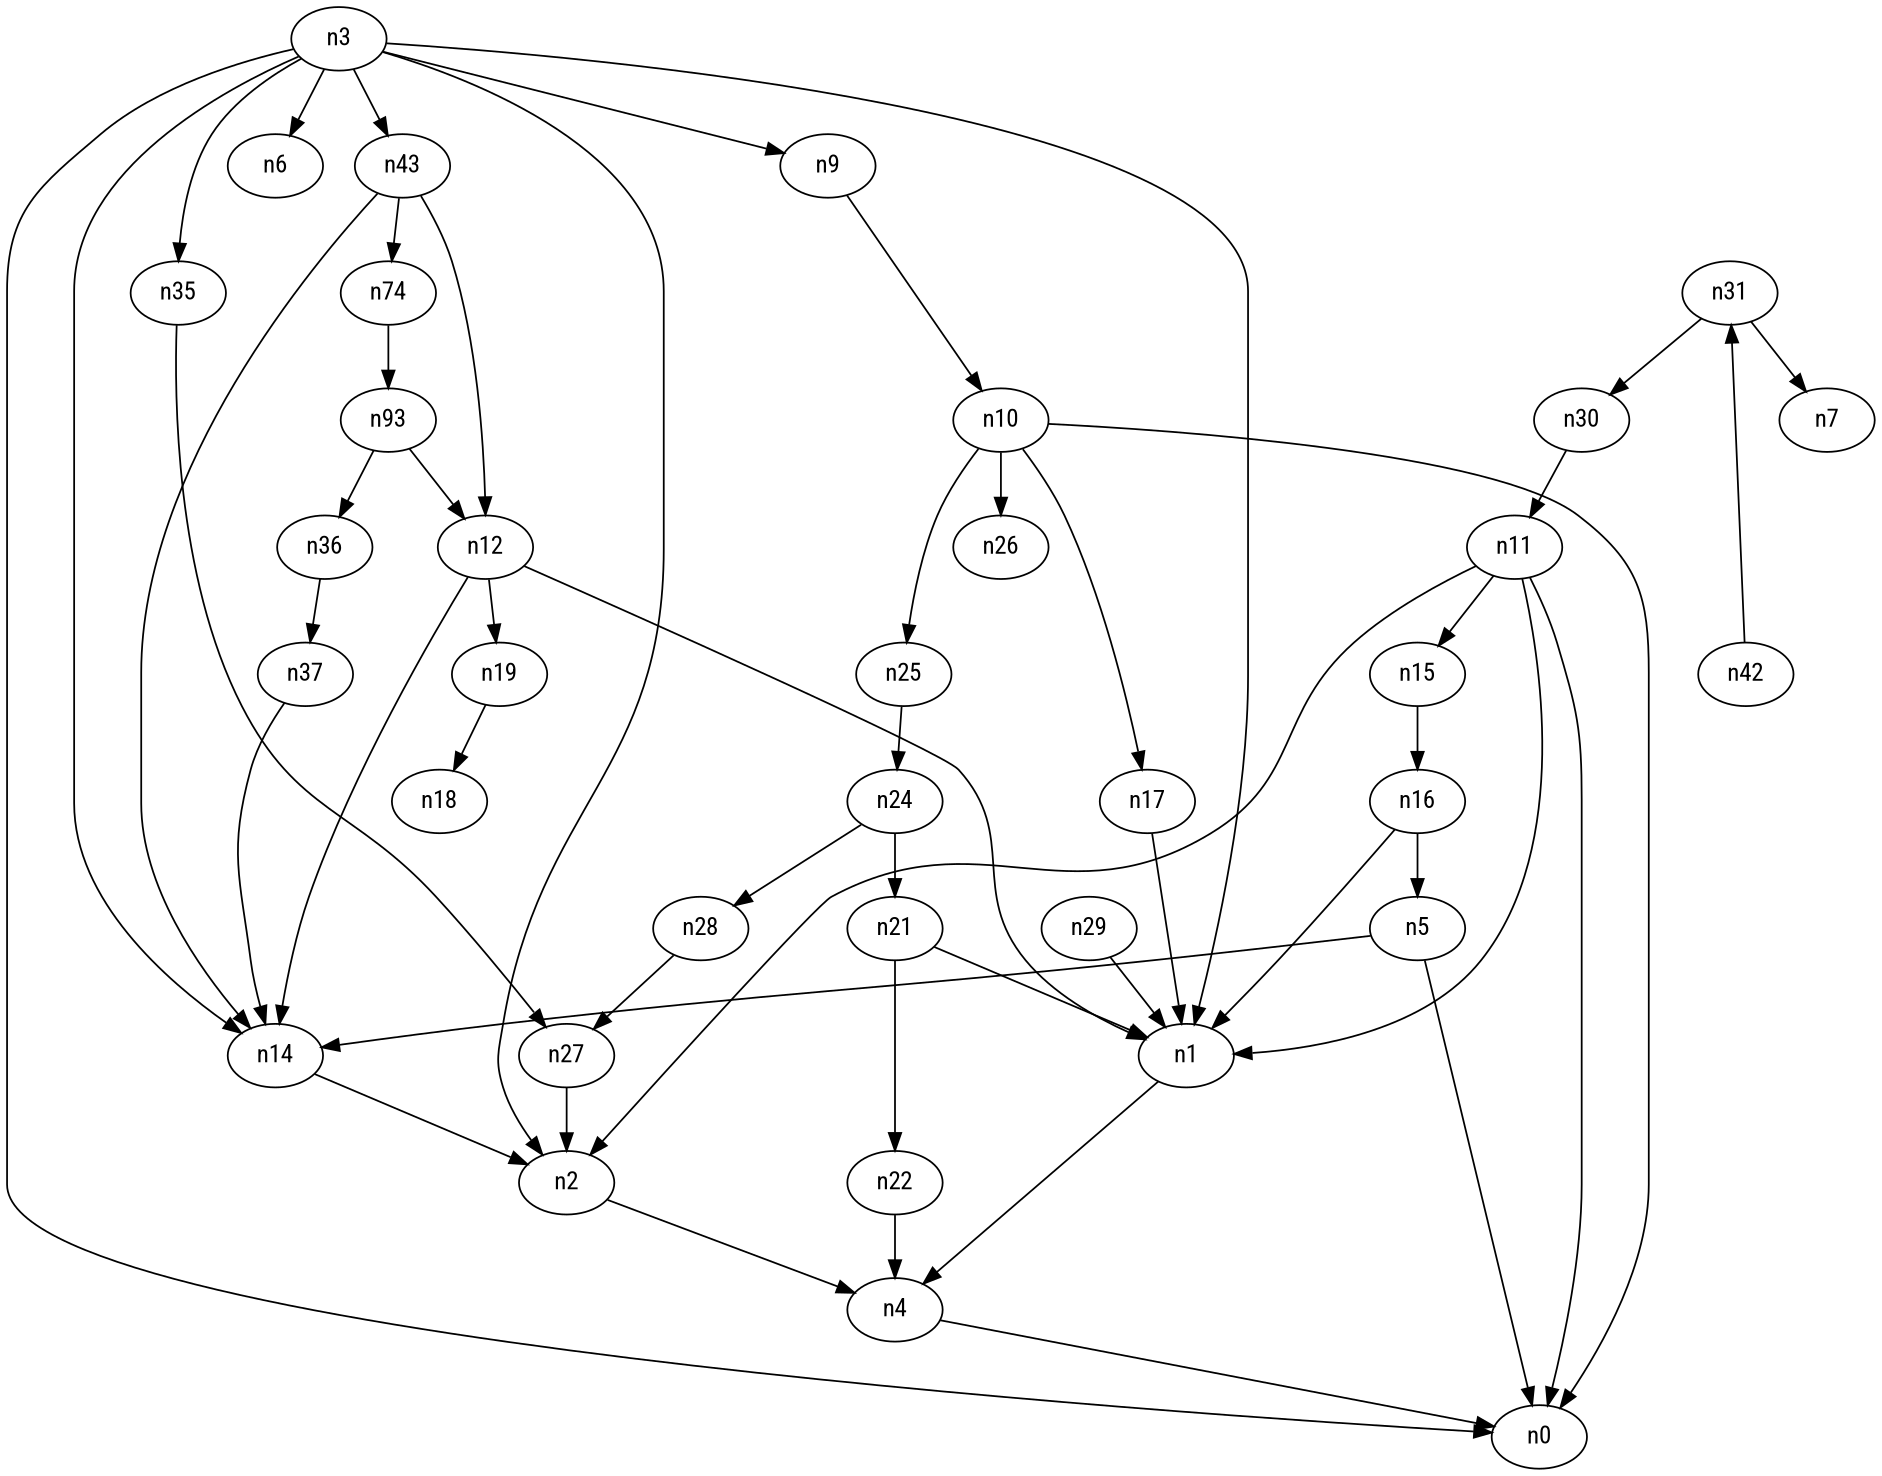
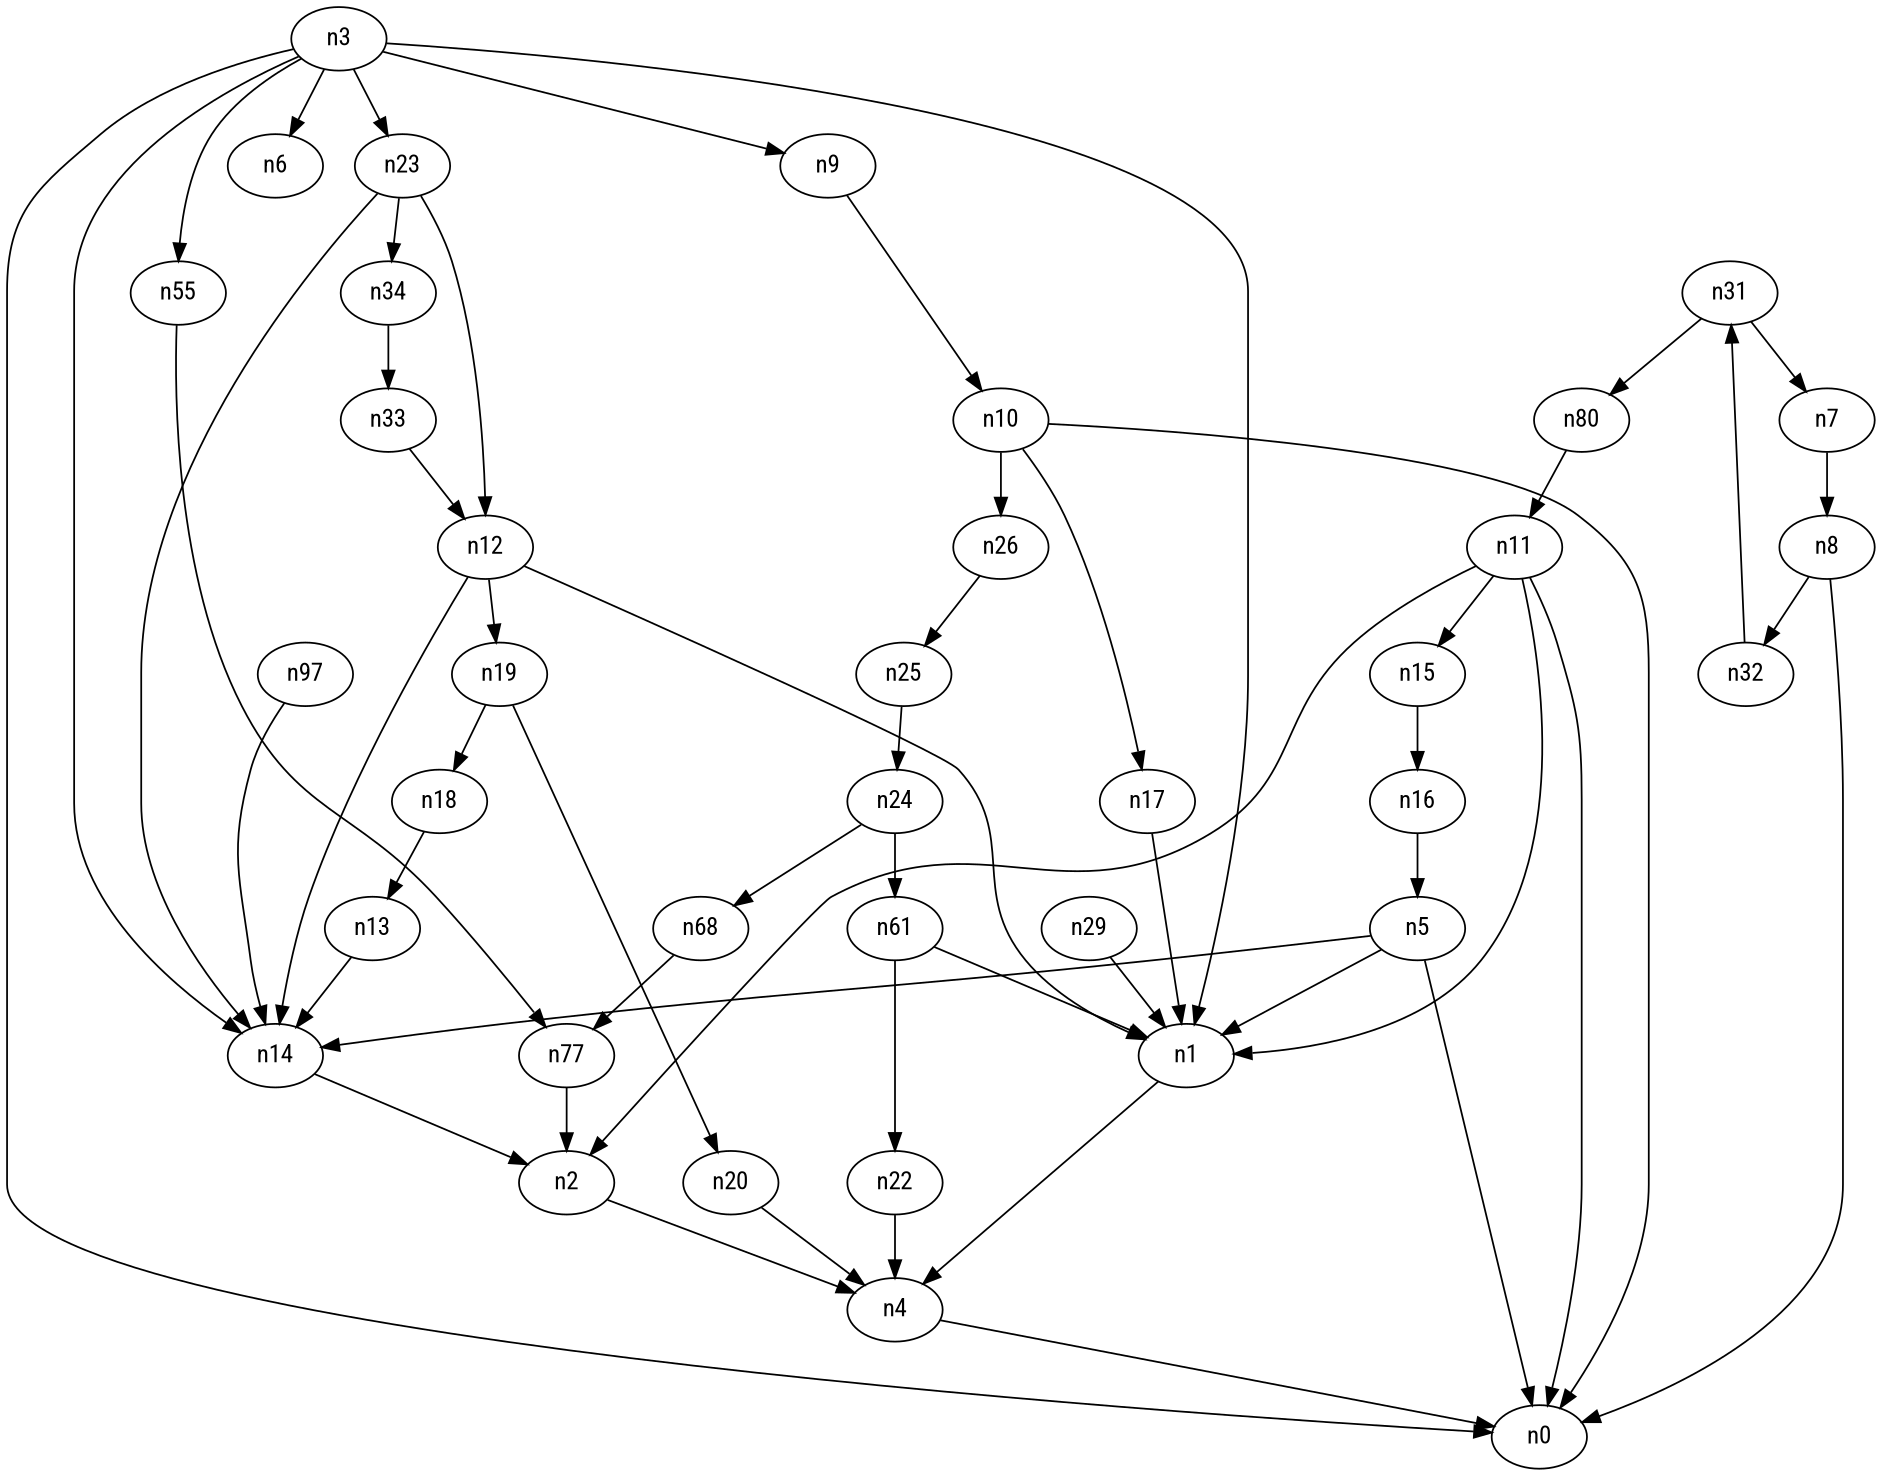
(402, 166) -> (402, 166)
(178, 293) -> (178, 293)
(388, 293) -> (388, 293)
(388, 420) -> (388, 420)
(1582, 420) -> (1582, 420)
(931, 532) -> (958, 604)
(664, 539) -> none
(325, 547) -> none
none -> (1827, 547)
(305, 674) -> (305, 674)
(1746, 674) -> (1746, 674)
(1311, 924) -> (1310, 988)
none -> (372, 929)
(701, 929) -> (701, 929)
(895, 929) -> (895, 929)
(567, 1056) -> (567, 1056)
none -> (731, 1183)
